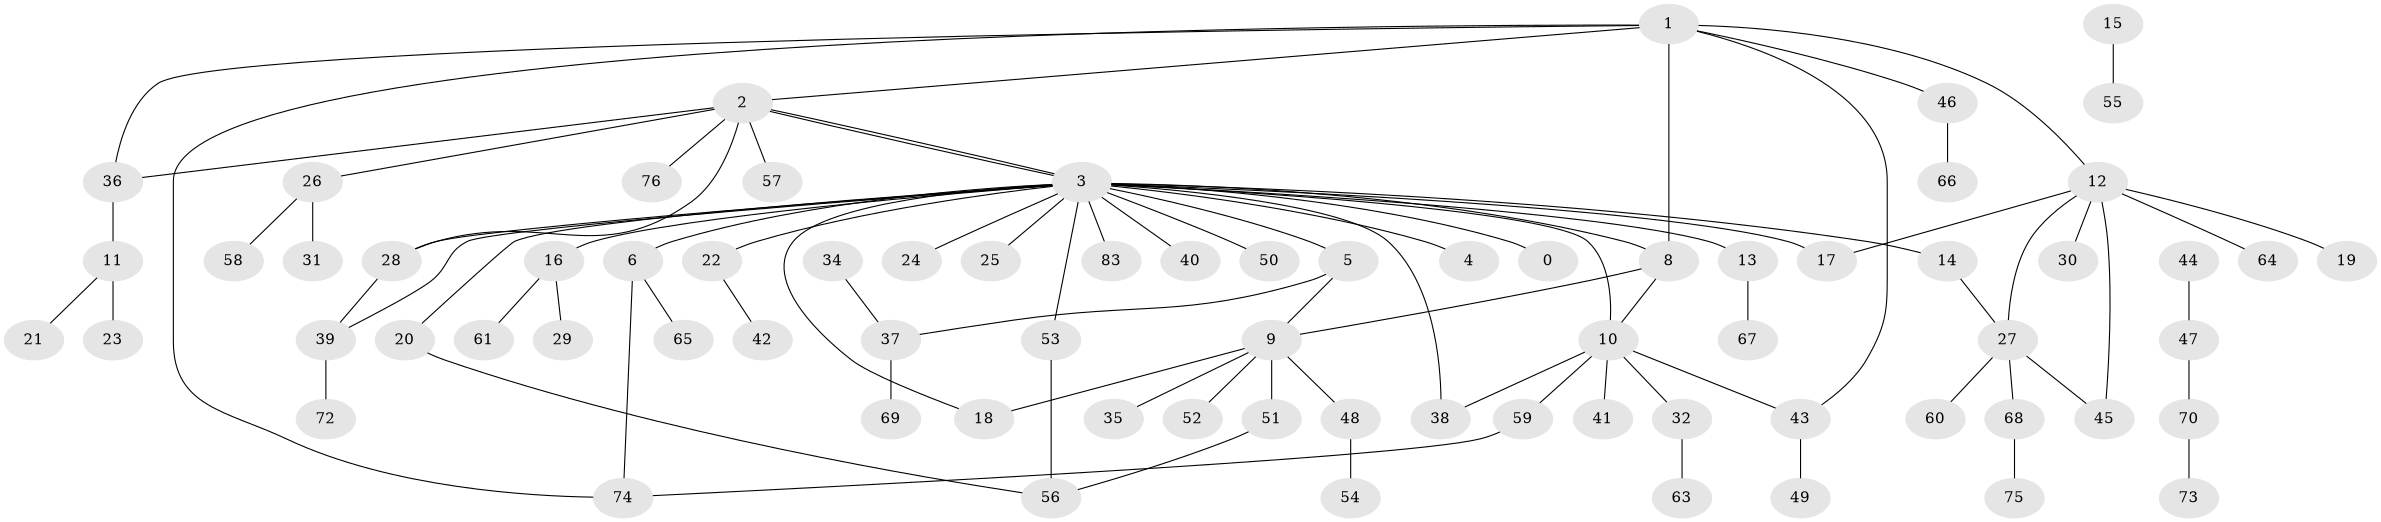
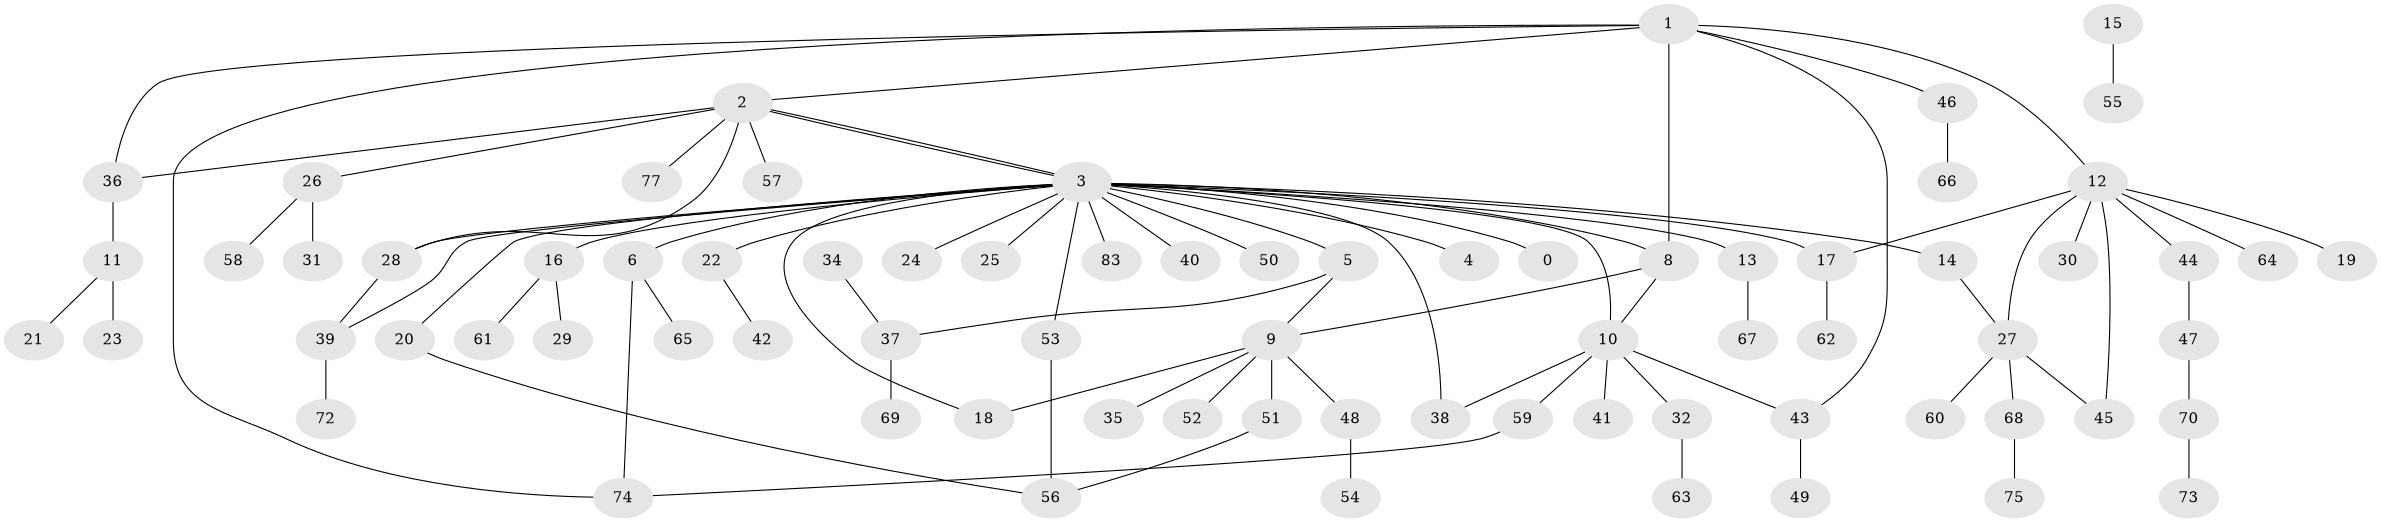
(652, 182) -> (652, 182)
none -> (2144, 222)
none -> (1827, 340)
